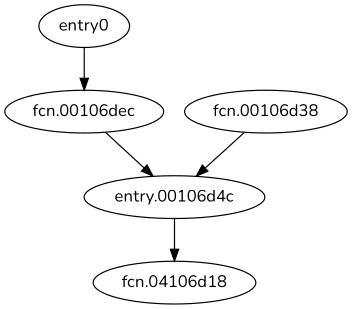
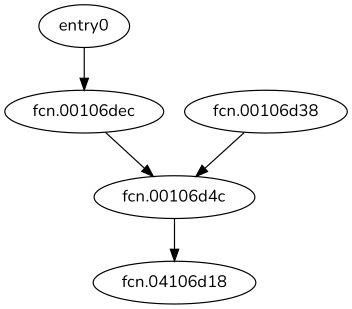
(174, 197) -> (174, 197)
